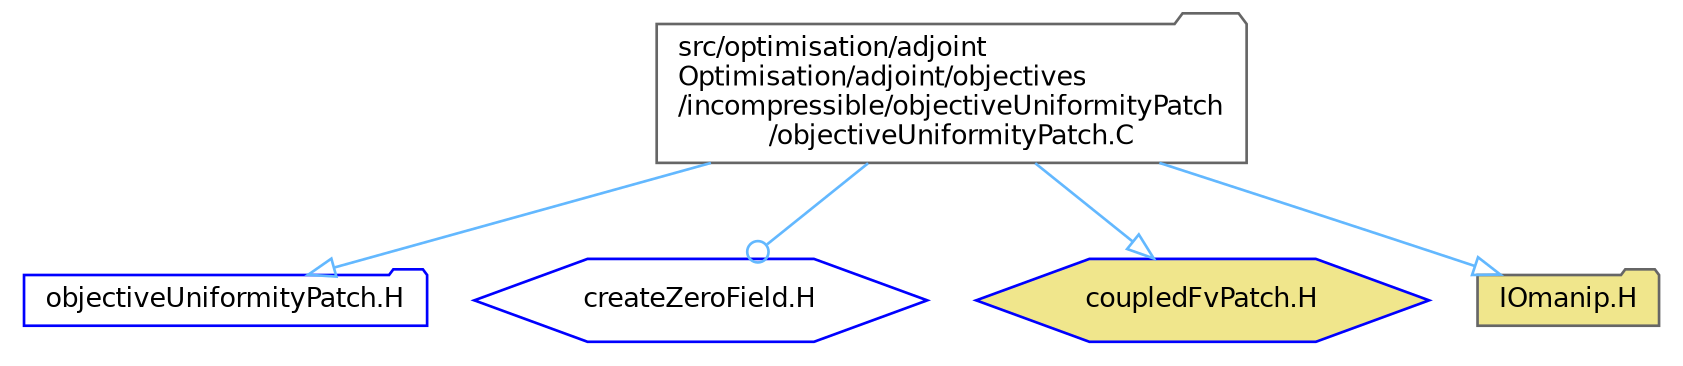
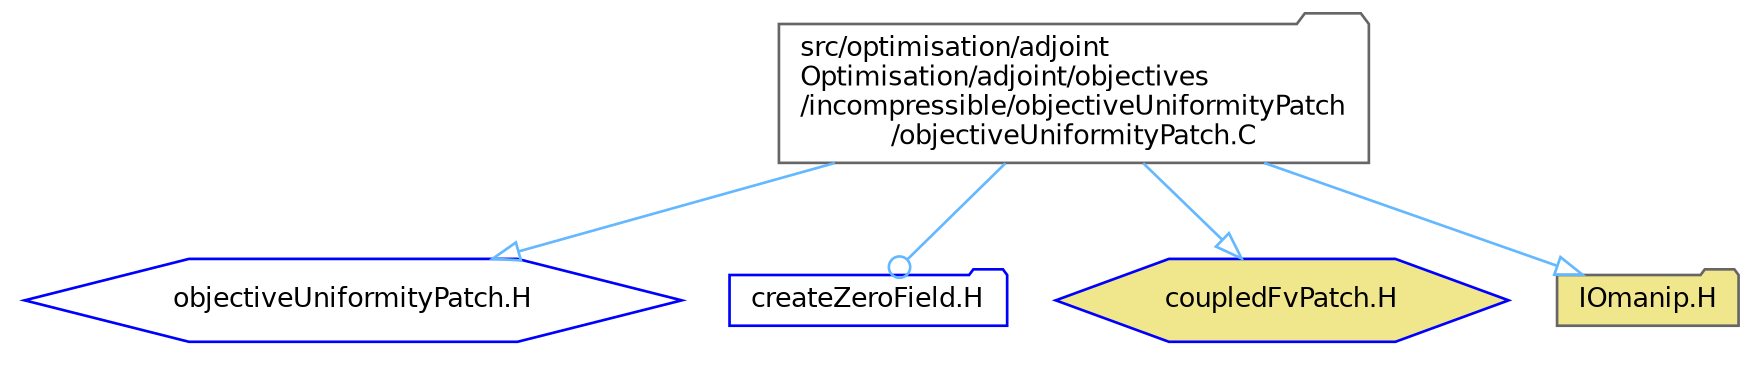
(226, 300) -> (353, 300)
(701, 300) -> (868, 300)
